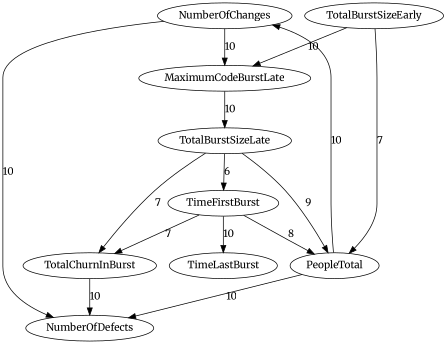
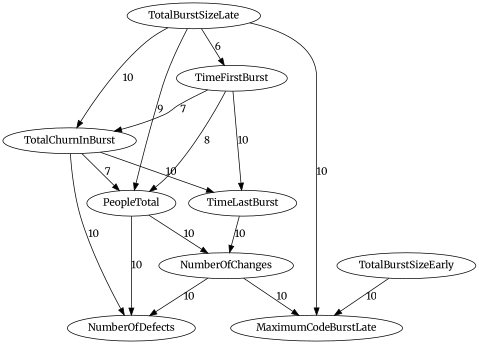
(225, 106) -> (317, 146)
(377, 142) -> (98, 170)
none -> (154, 171)
(158, 203) -> (128, 78)
none -> (235, 231)
